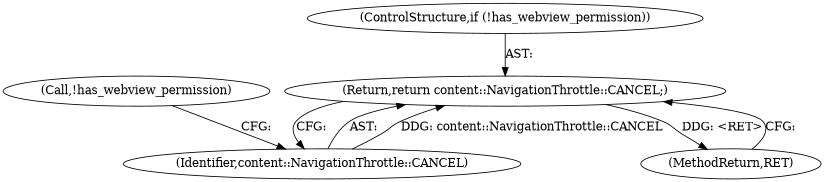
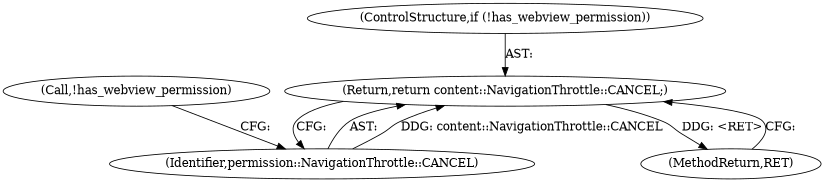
(322, 164) -> (322, 164)
